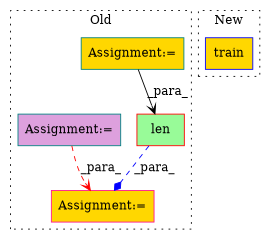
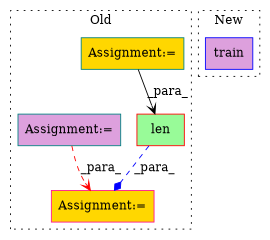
(229, 54) -> (229, 54)
